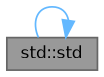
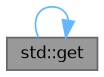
(52, 54) -> (52, 54)
